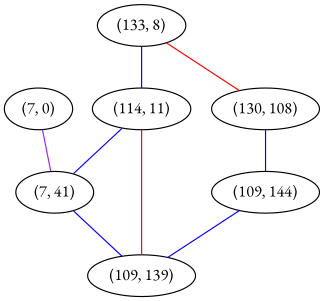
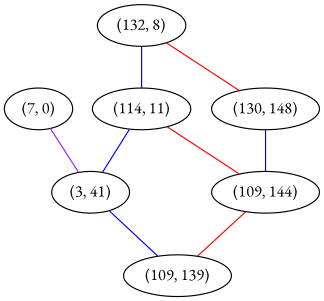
(142, 25) -> (142, 25)
(266, 109) -> (266, 109)
(55, 192) -> (91, 192)
(142, 192) -> (203, 150)
(204, 234) -> (221, 234)
